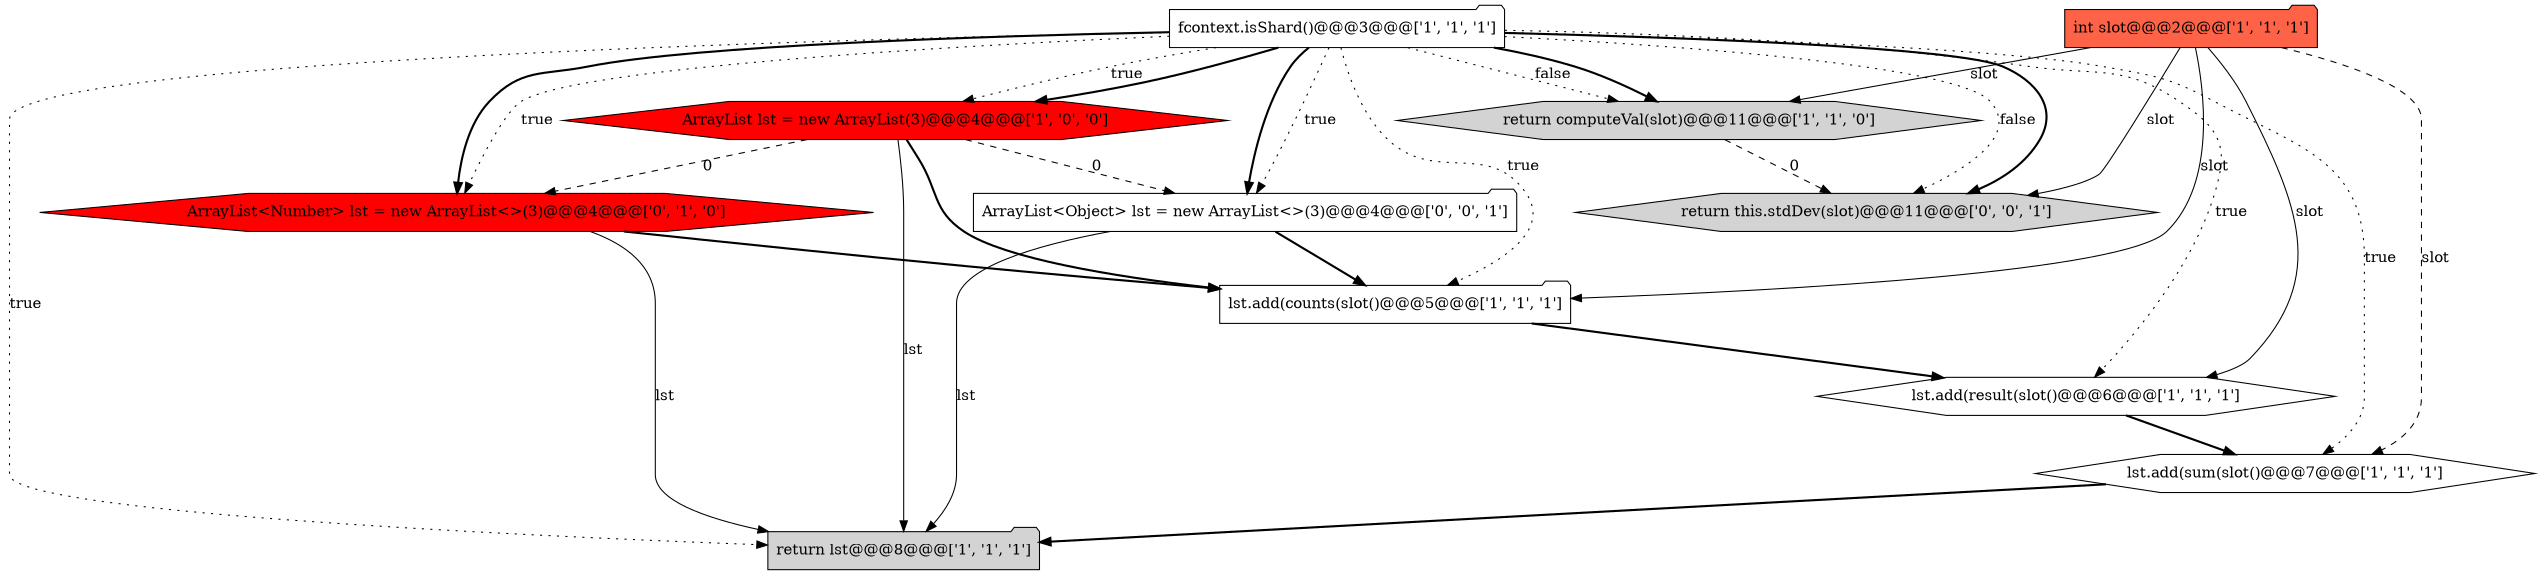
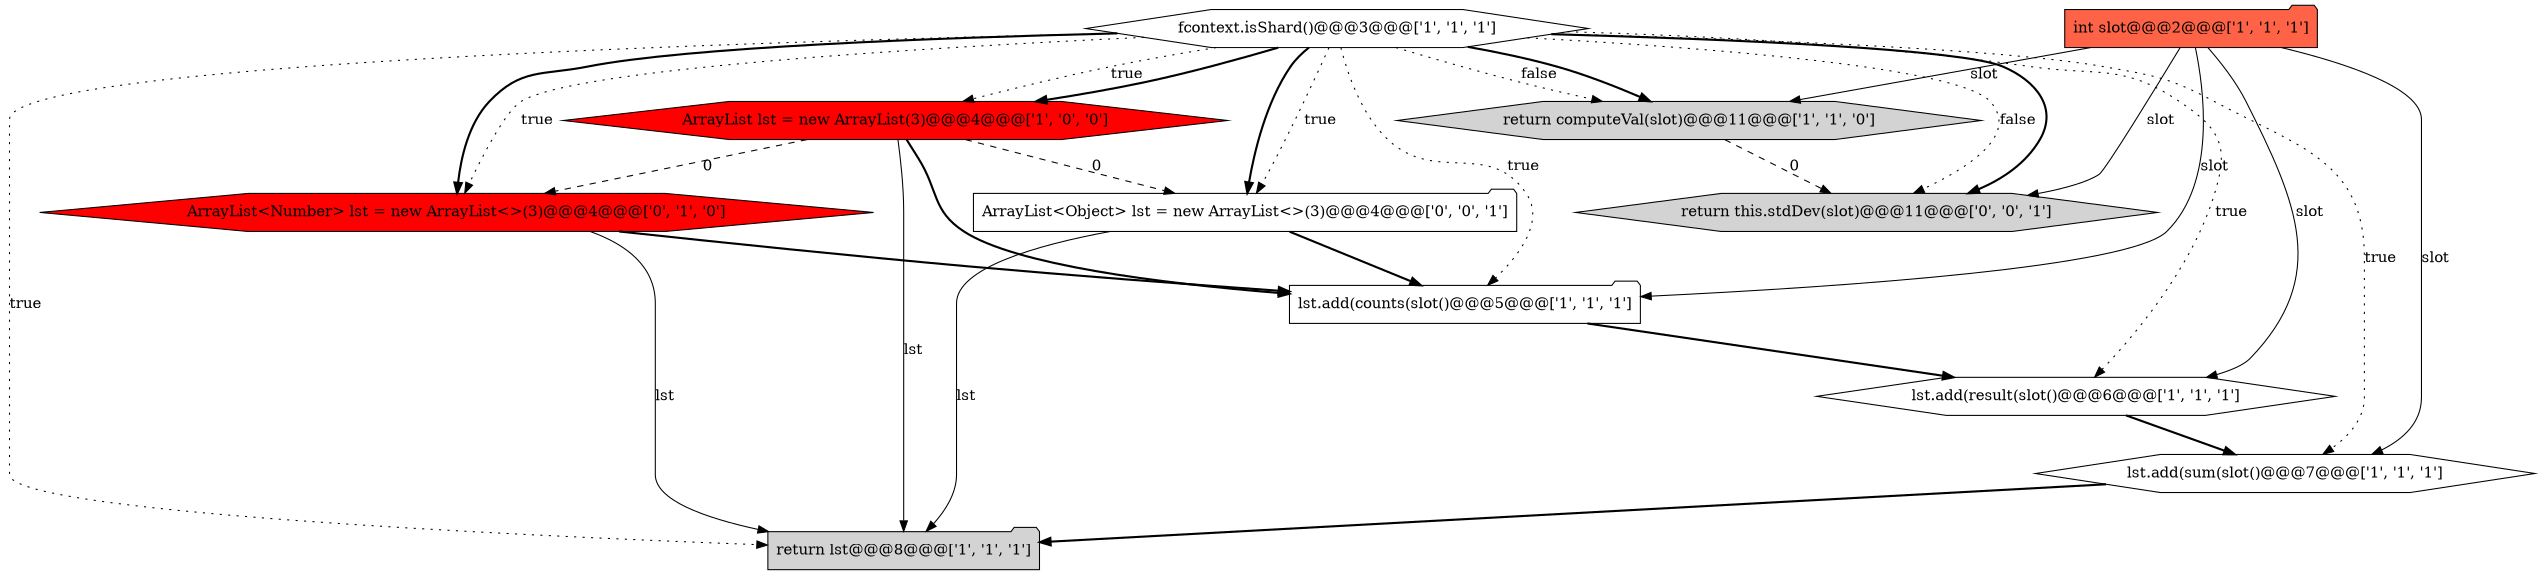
(1337, 29) -> (1337, 29)
(2421, 211) -> (2421, 211)
